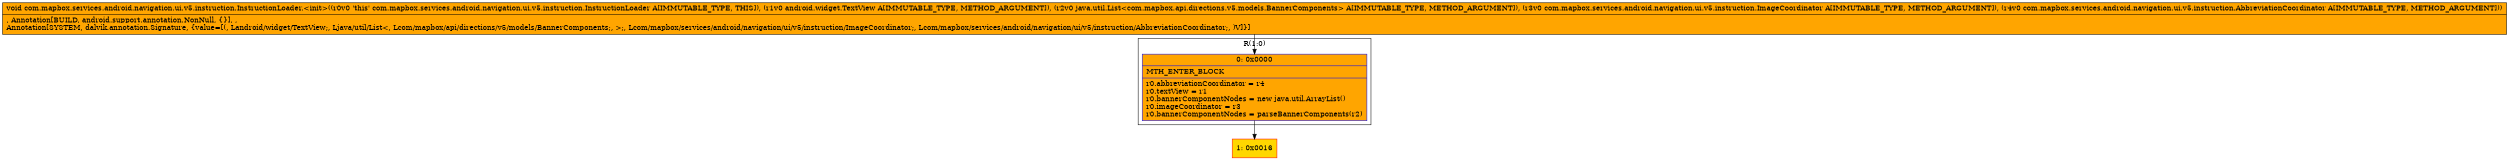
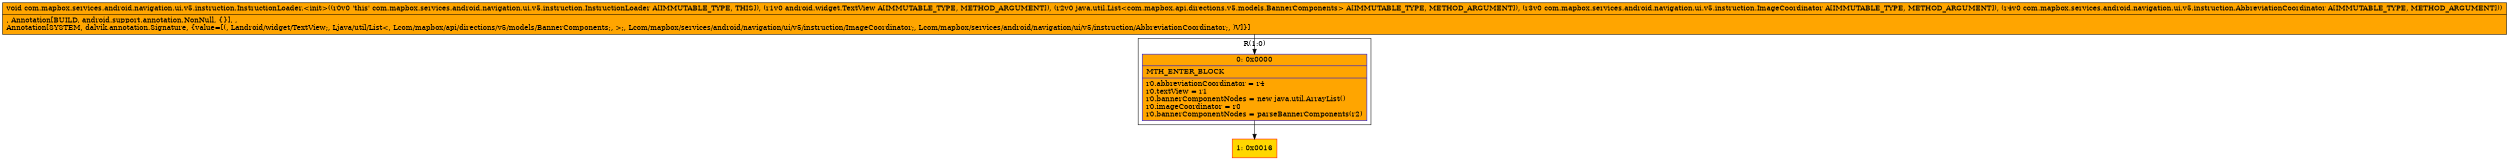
(1194, 107) -> (1194, 107)
